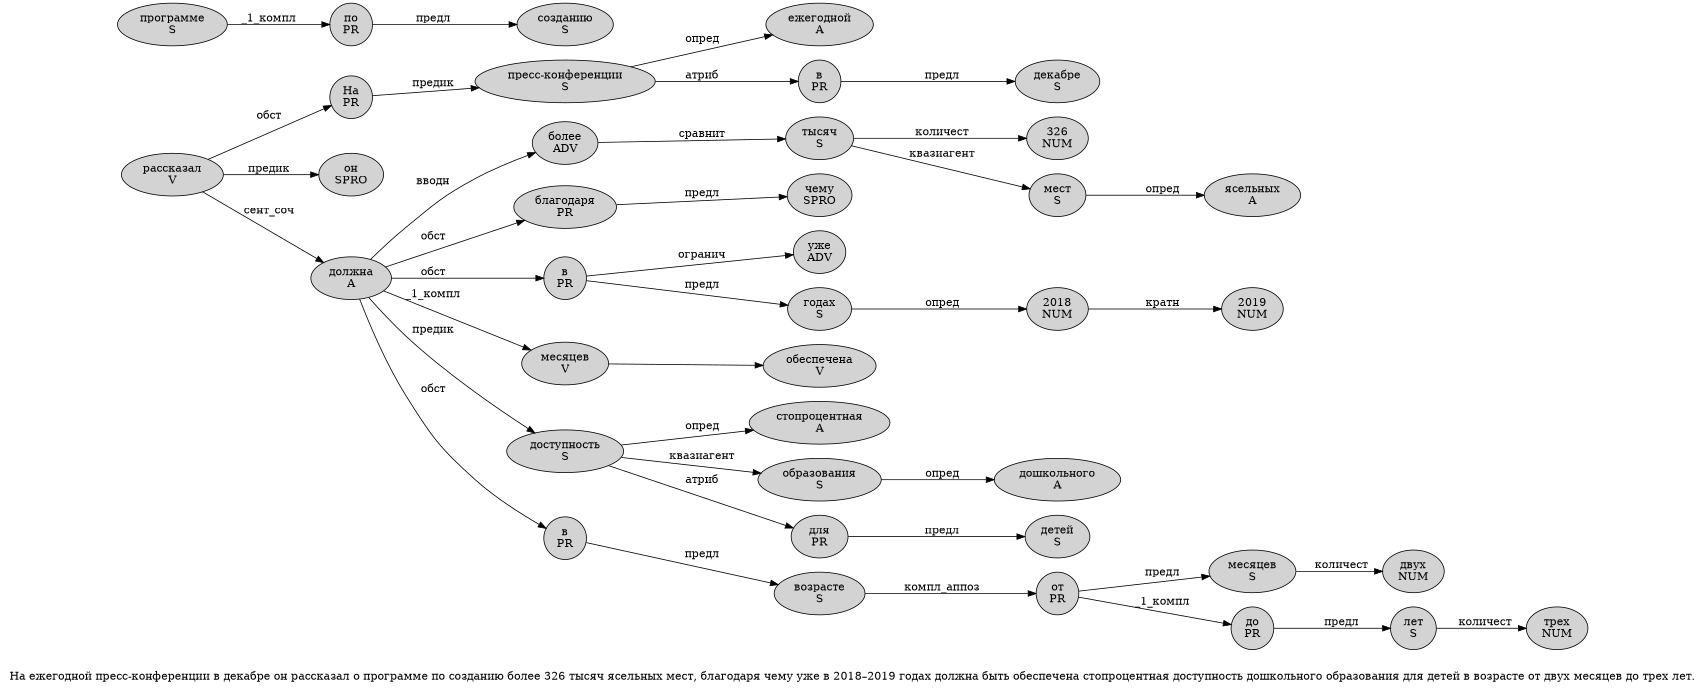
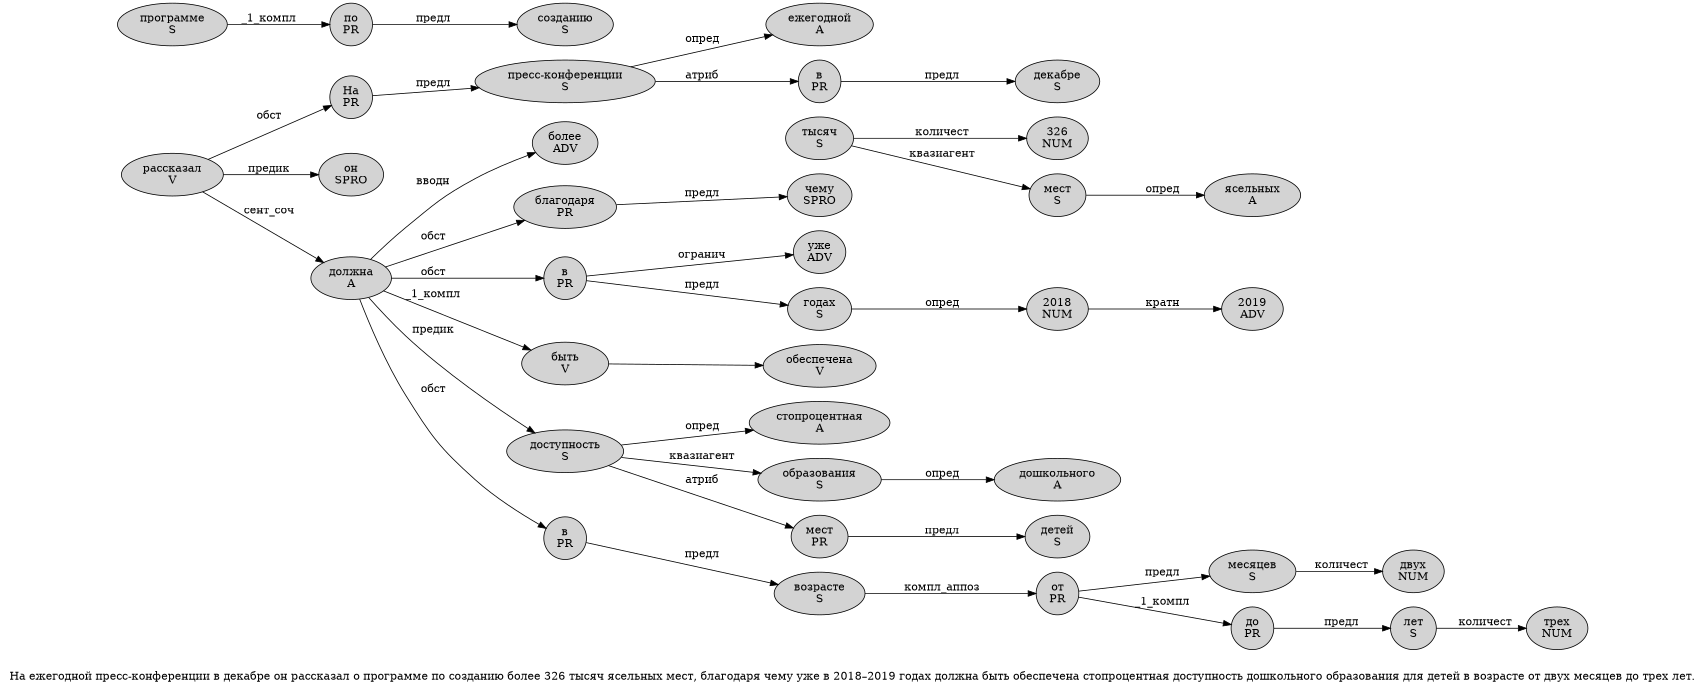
(433, 83) -> (433, 83)
(688, 141) -> none
(1252, 309) -> (1252, 309)
(565, 364) -> (565, 364)
(820, 537) -> (820, 537)
